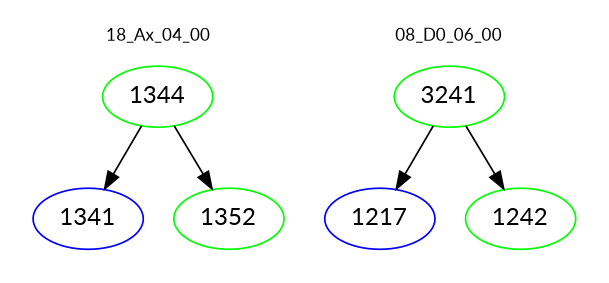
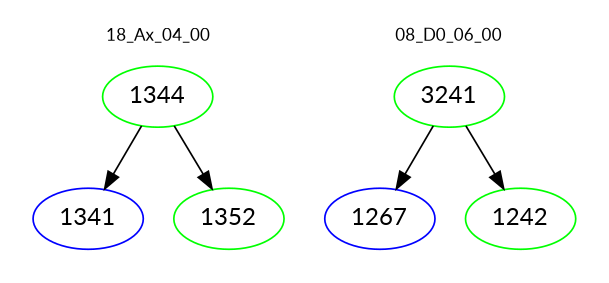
(380, 219) -> (380, 219)
